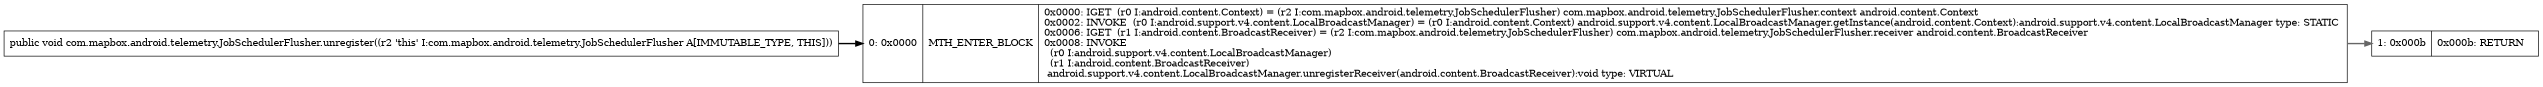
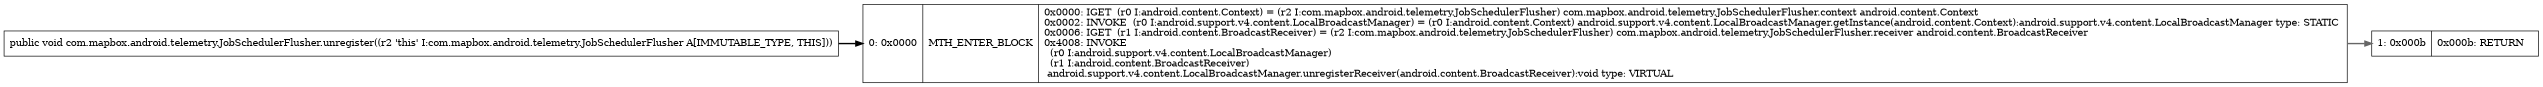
(1089, 43) -> (1089, 43)
